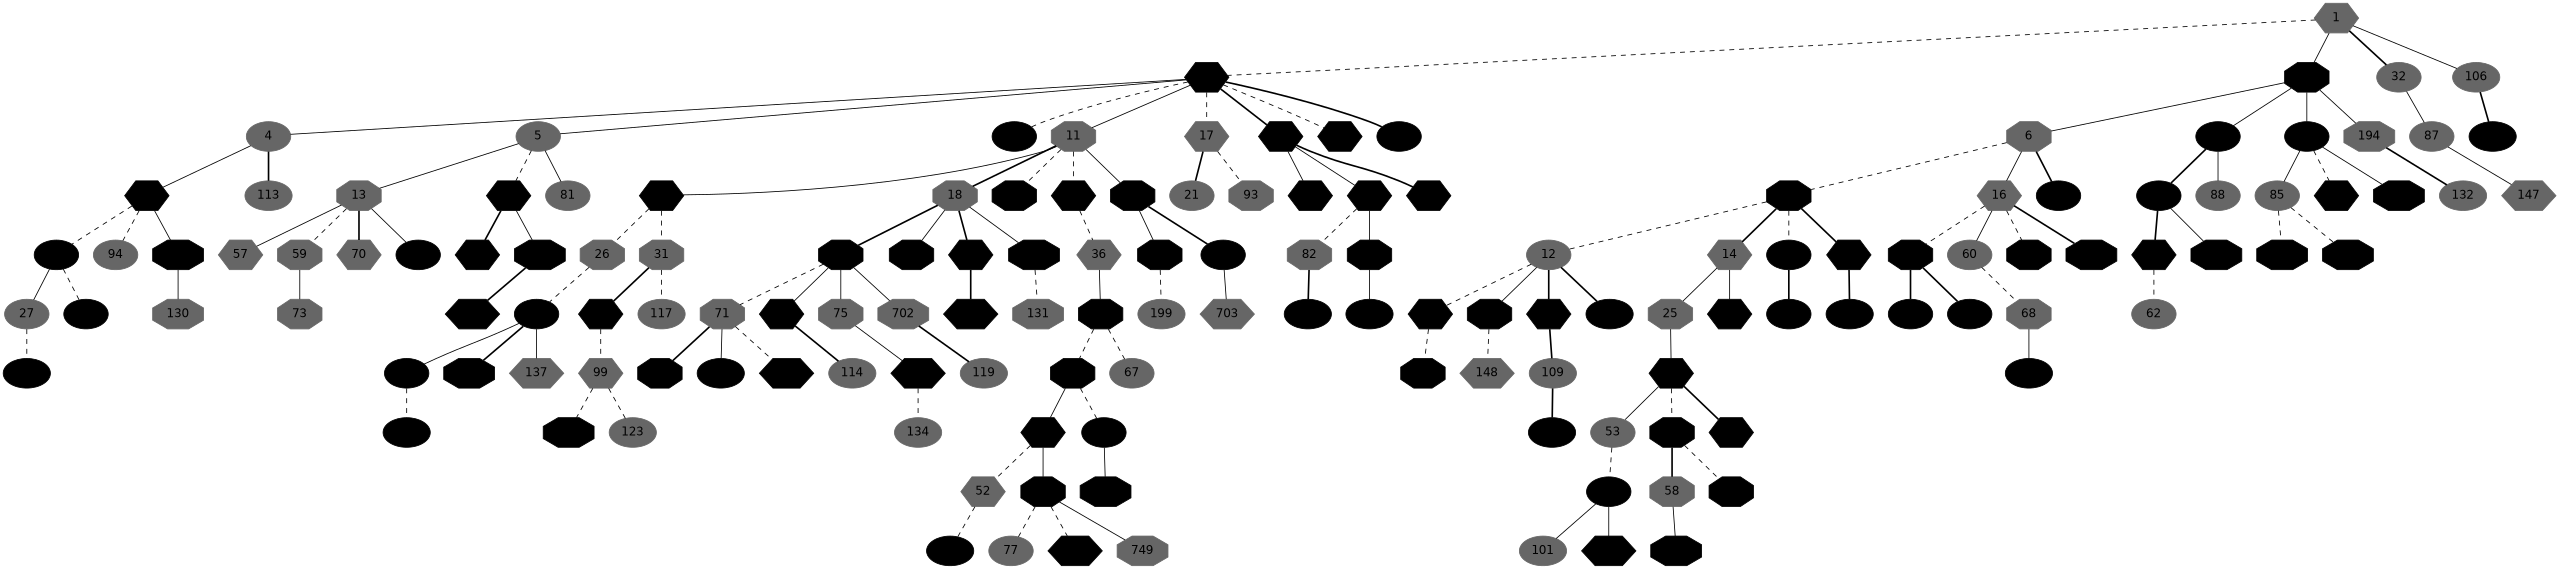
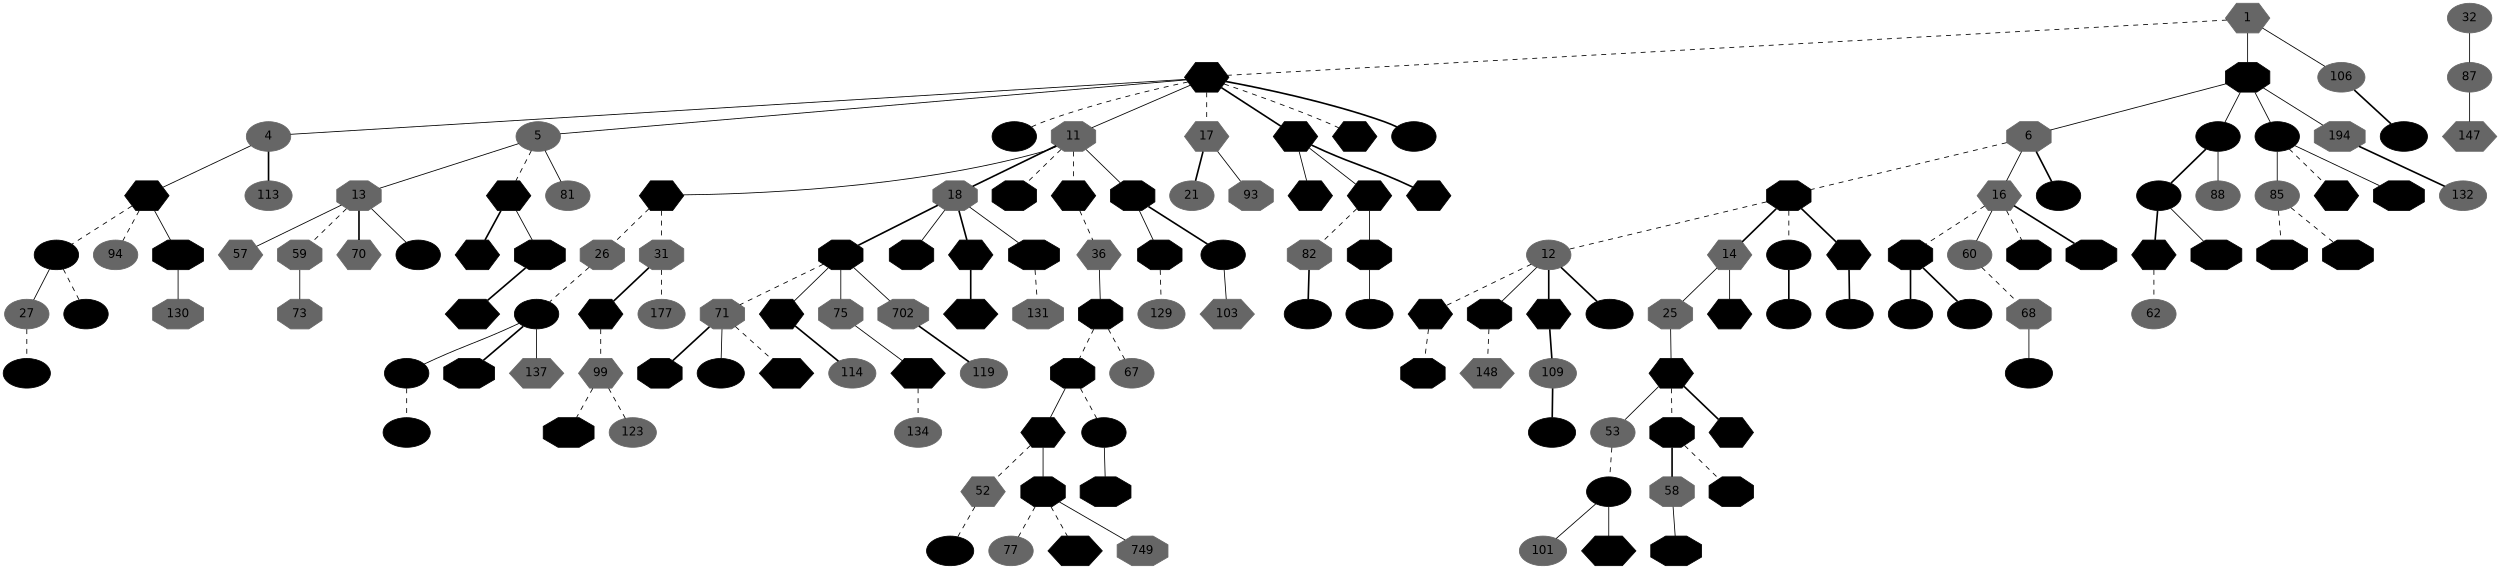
(2368, 48) -> none
(1229, 166) -> (1229, 166)
(662, 314) -> (662, 314)
(1161, 314) -> (1161, 314)
(1227, 314) -> (1227, 314)
